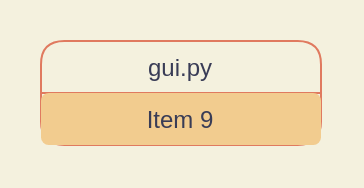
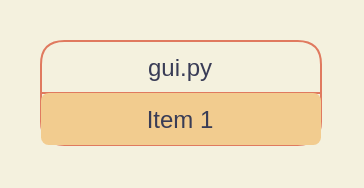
(180, 120) -> (180, 120)
